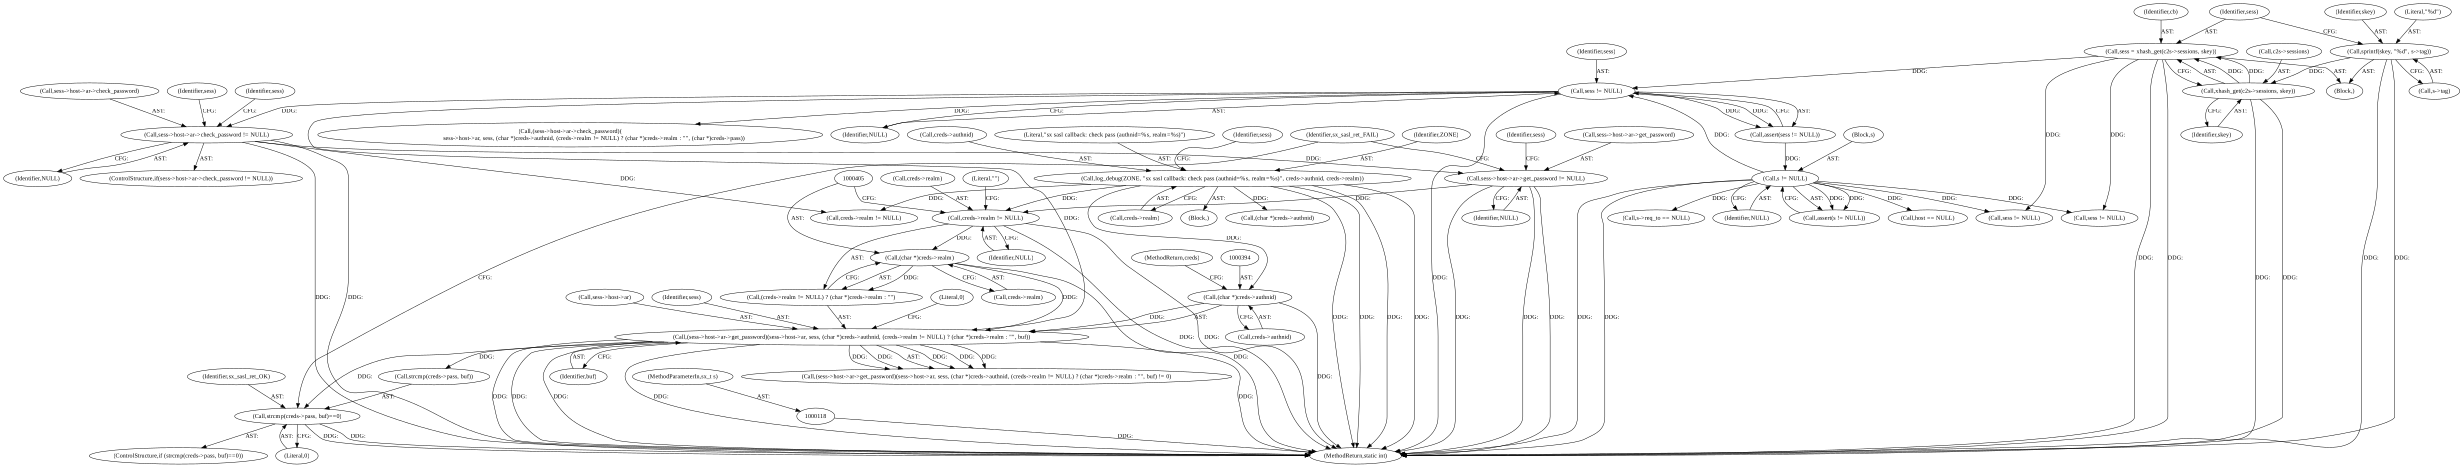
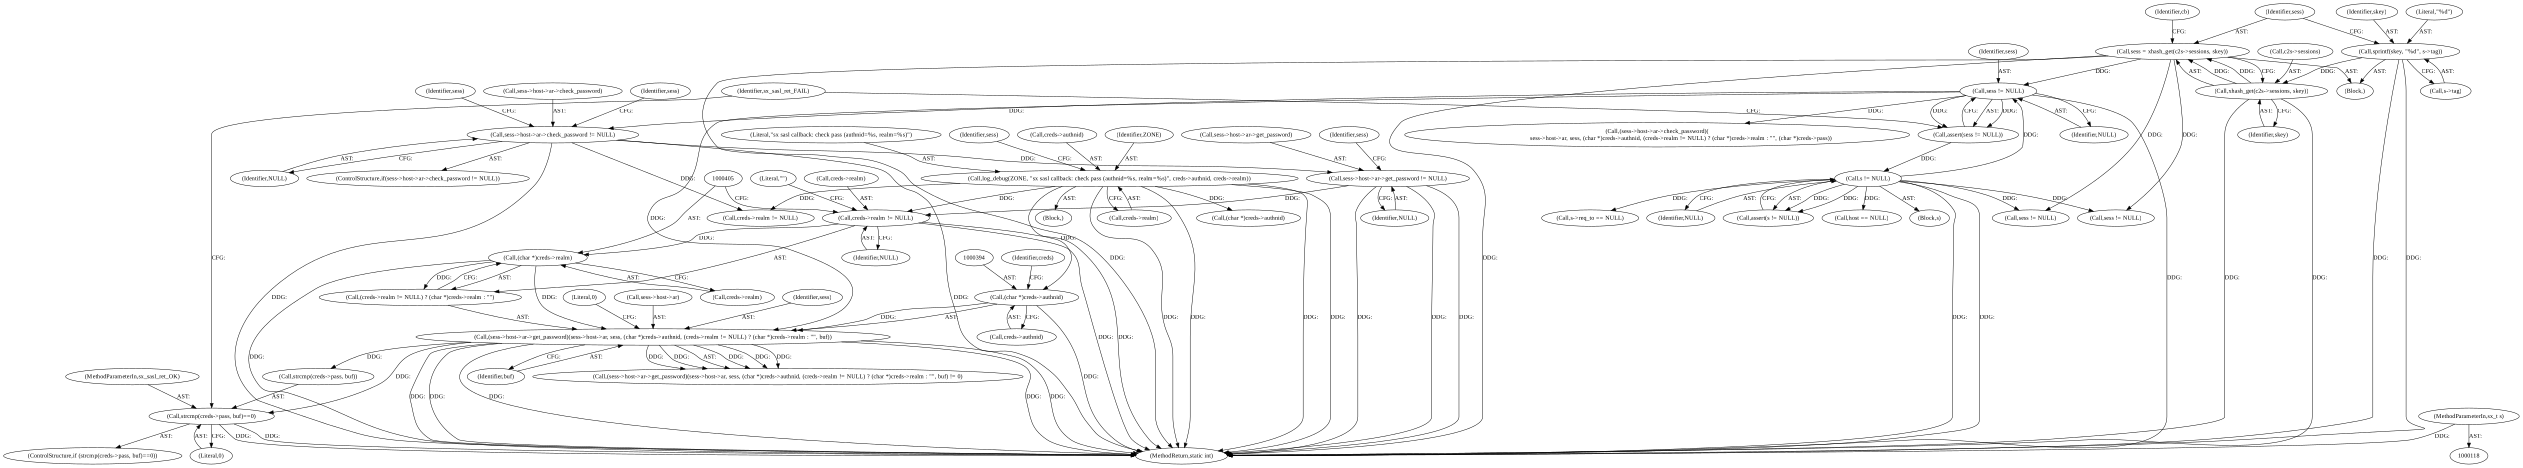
(2169, 32) -> (2180, 32)
(1436, 152) -> (1382, 103)
(1827, 155) -> (1897, 197)
(1172, 258) -> (1033, 258)
(236, 377) -> (132, 377)
(1072, 435) -> (2029, 450)
